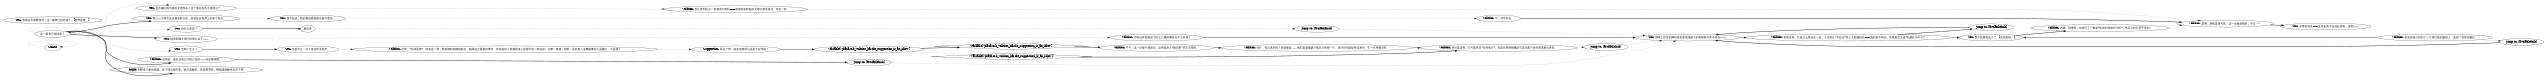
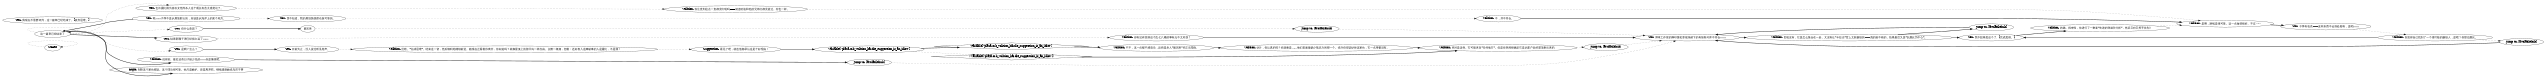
(109, 25) -> (99, 24)
none -> (2378, 32)
